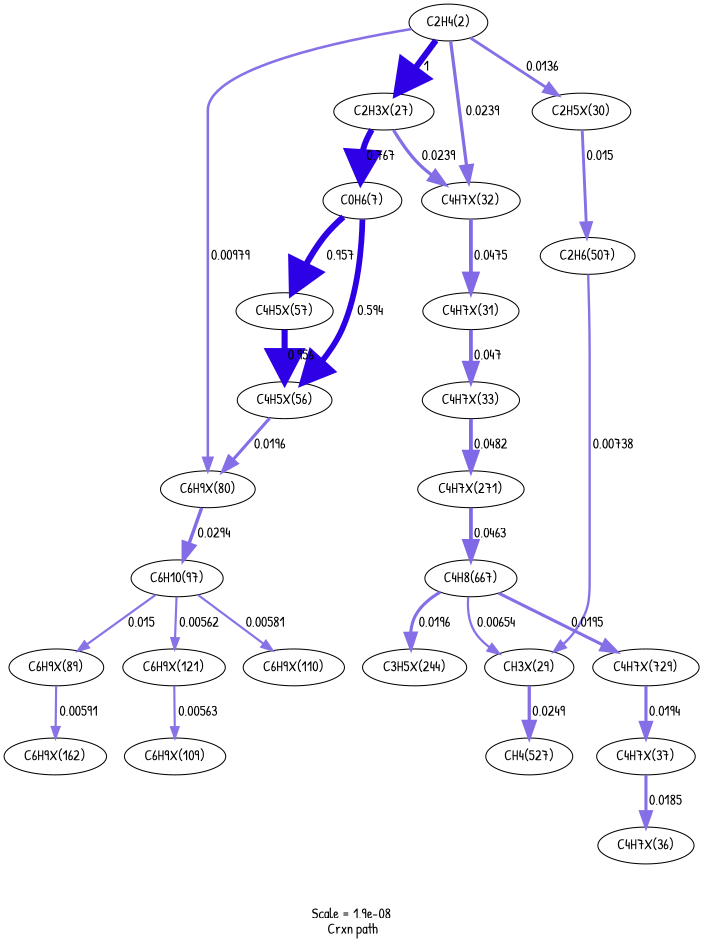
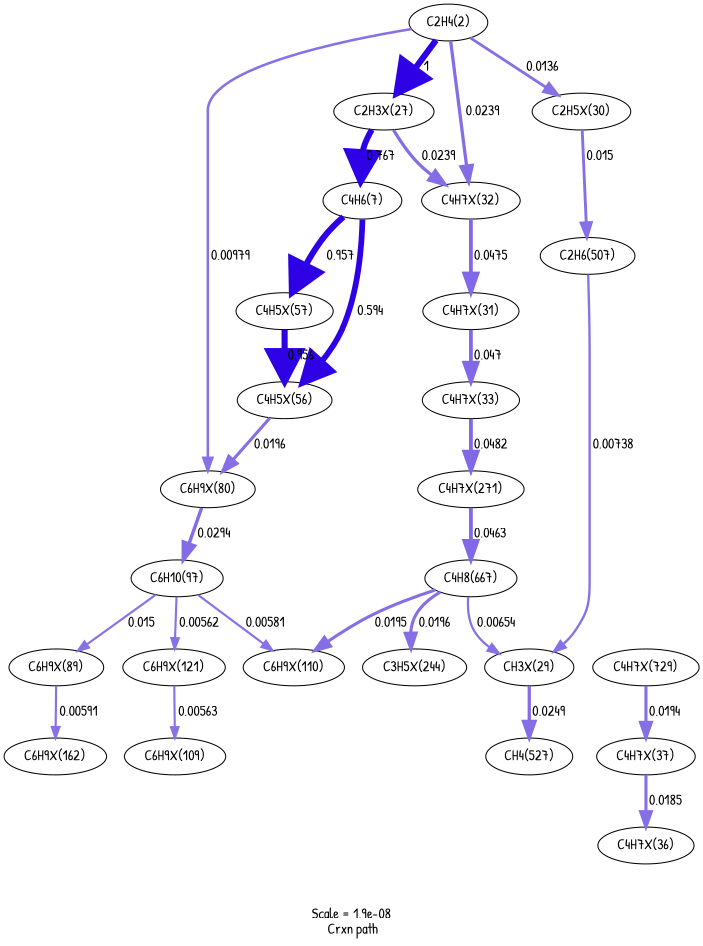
(362, 201) -> (362, 201)
(551, 619) -> (379, 611)
